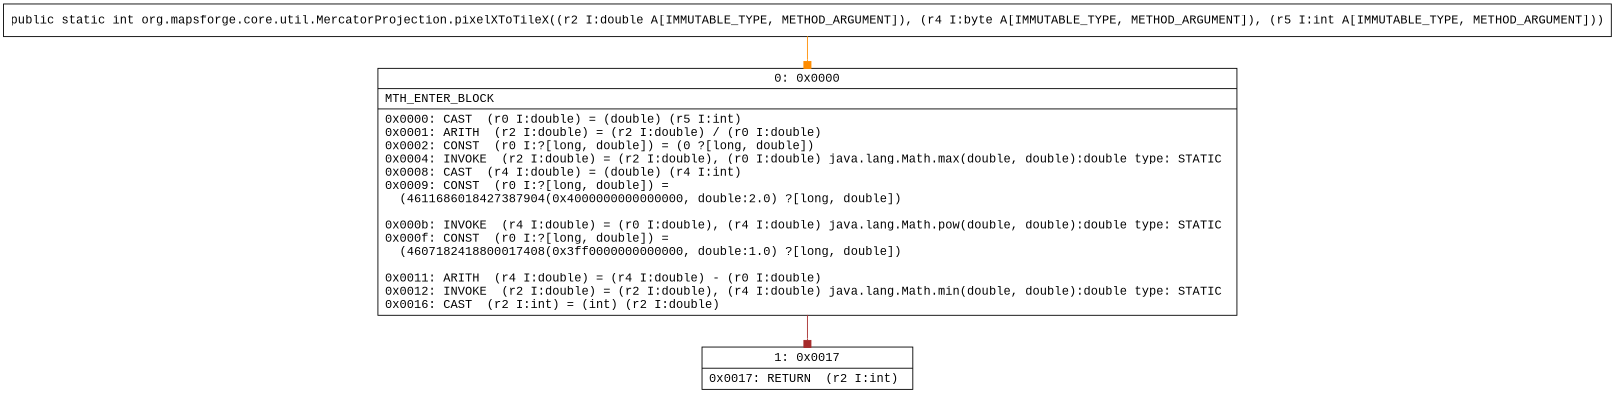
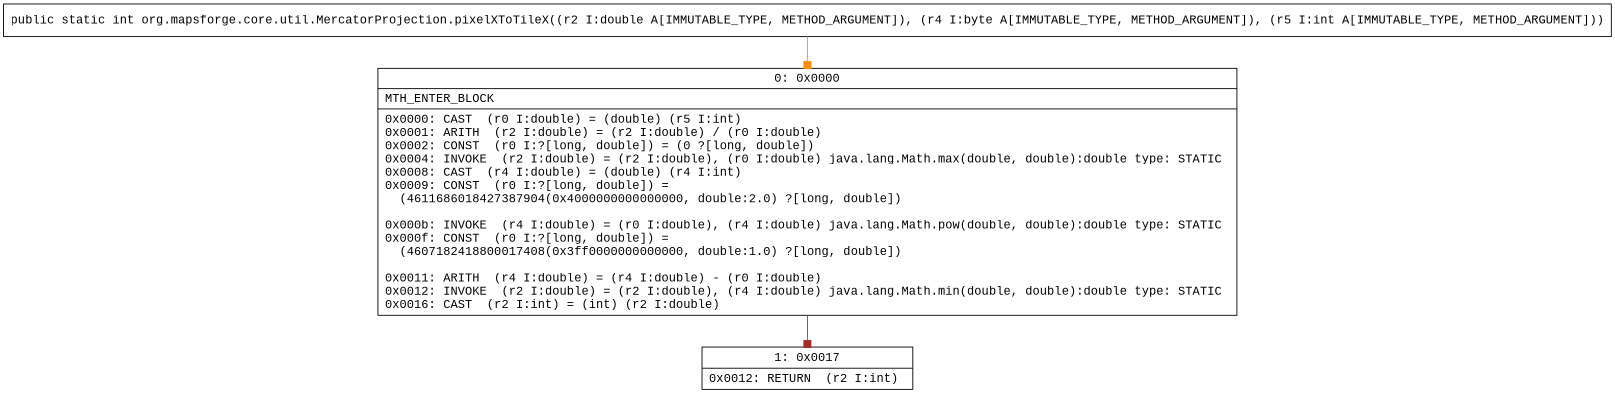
(807, 378) -> (807, 378)
